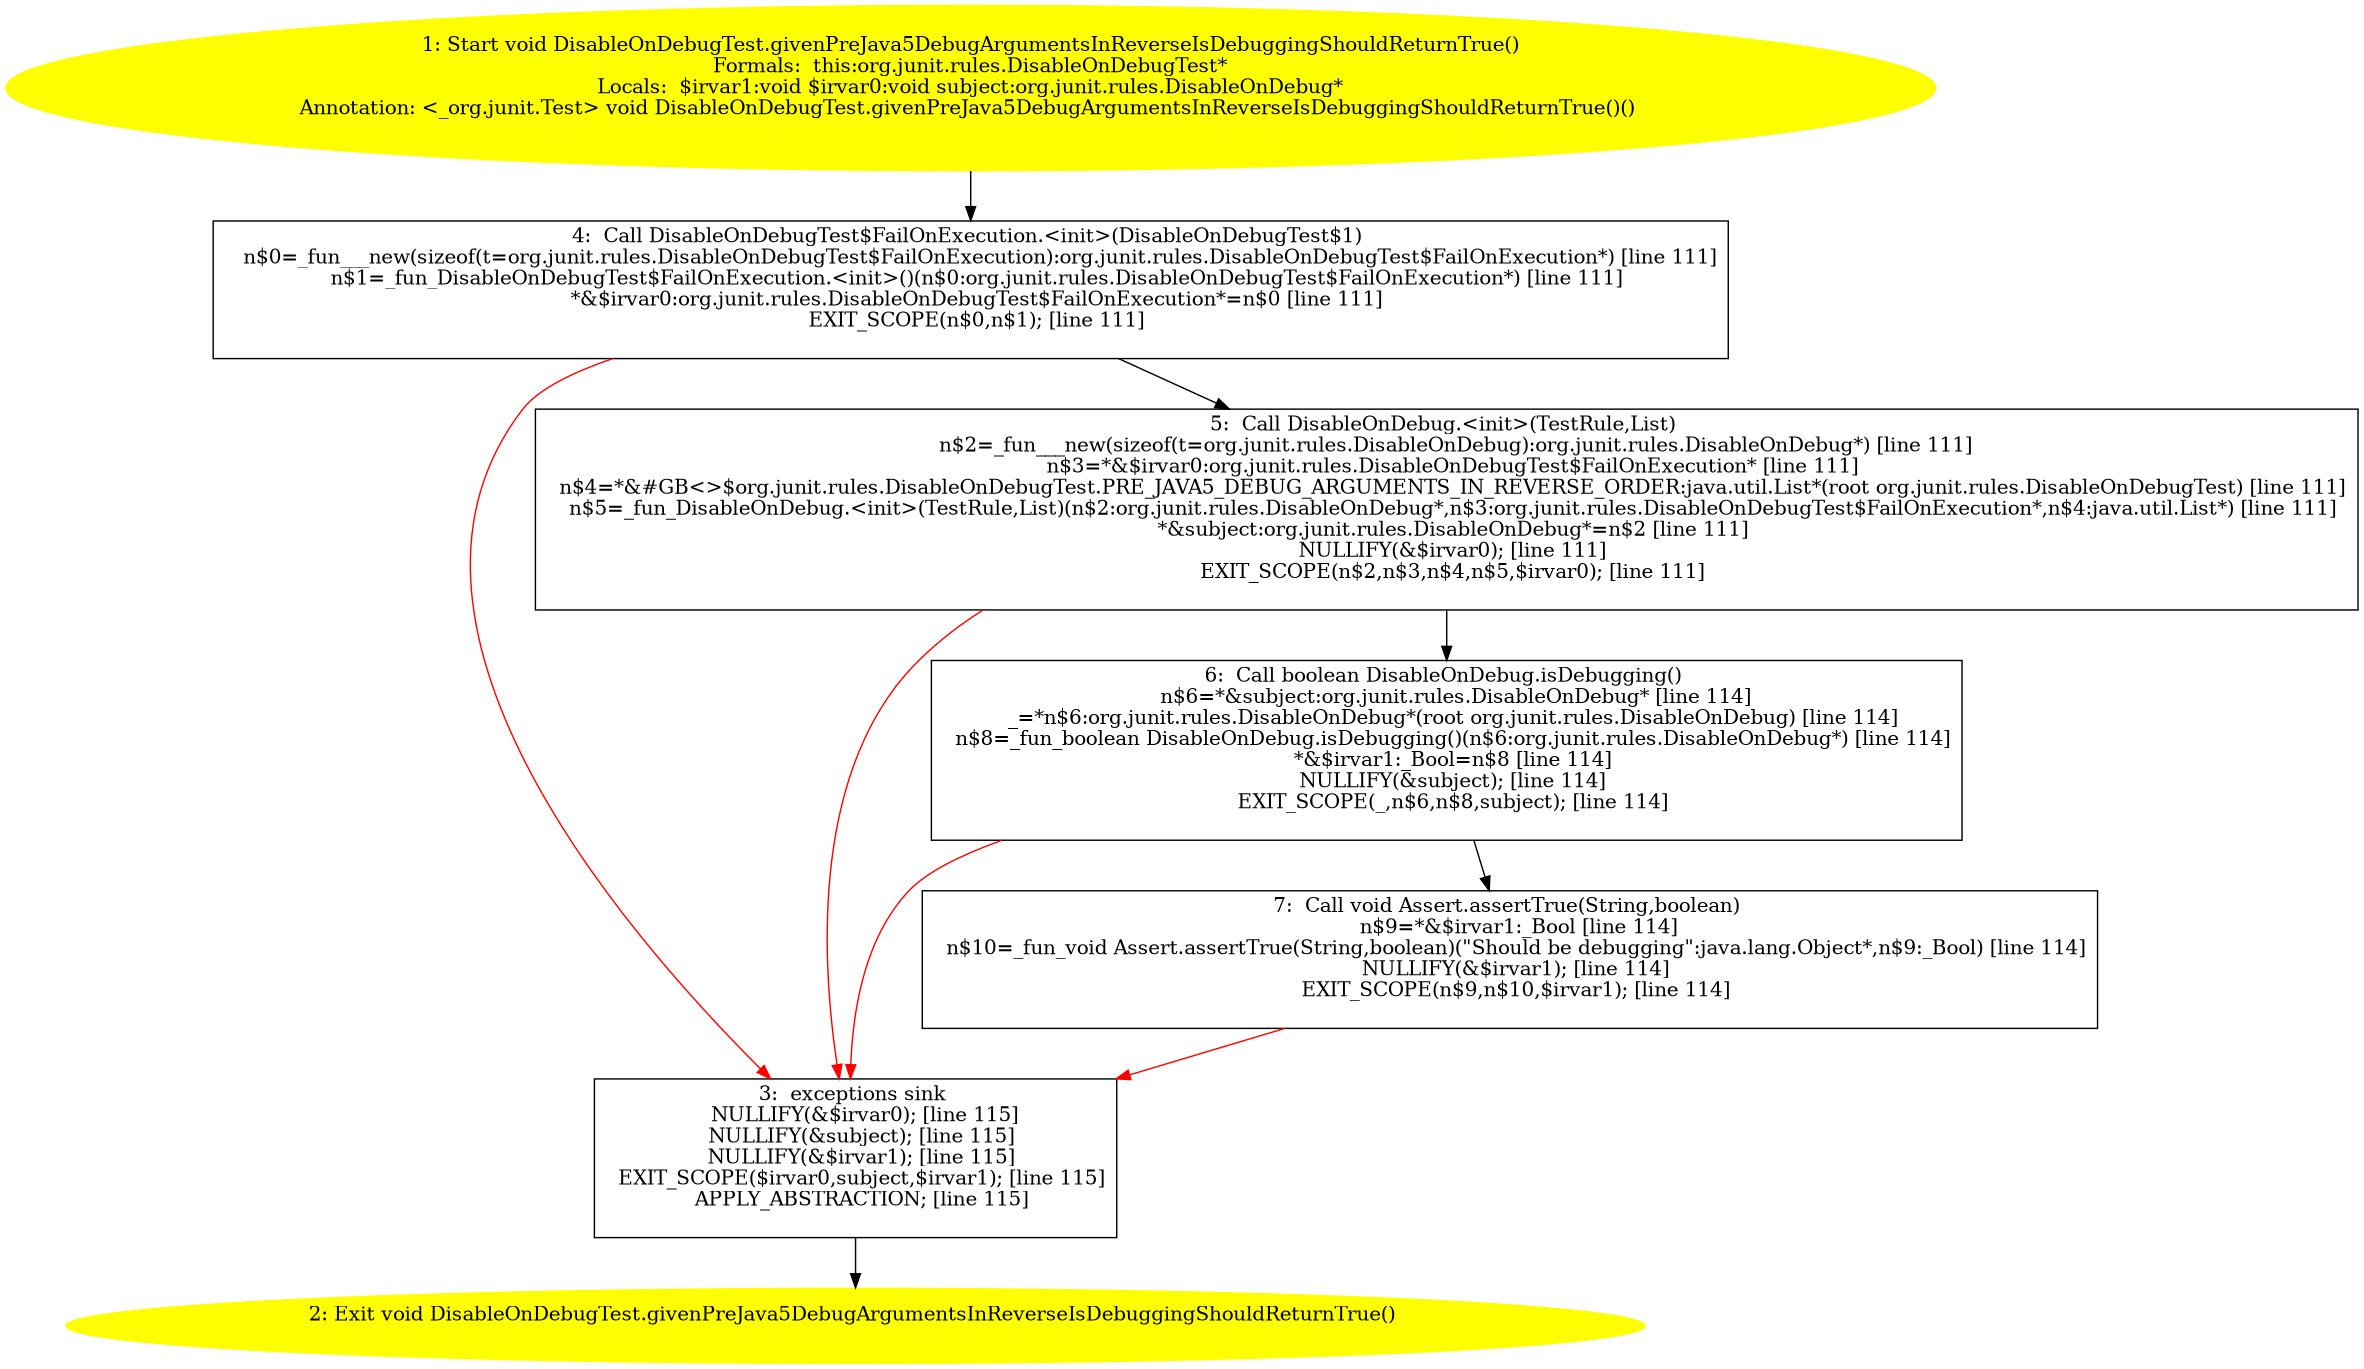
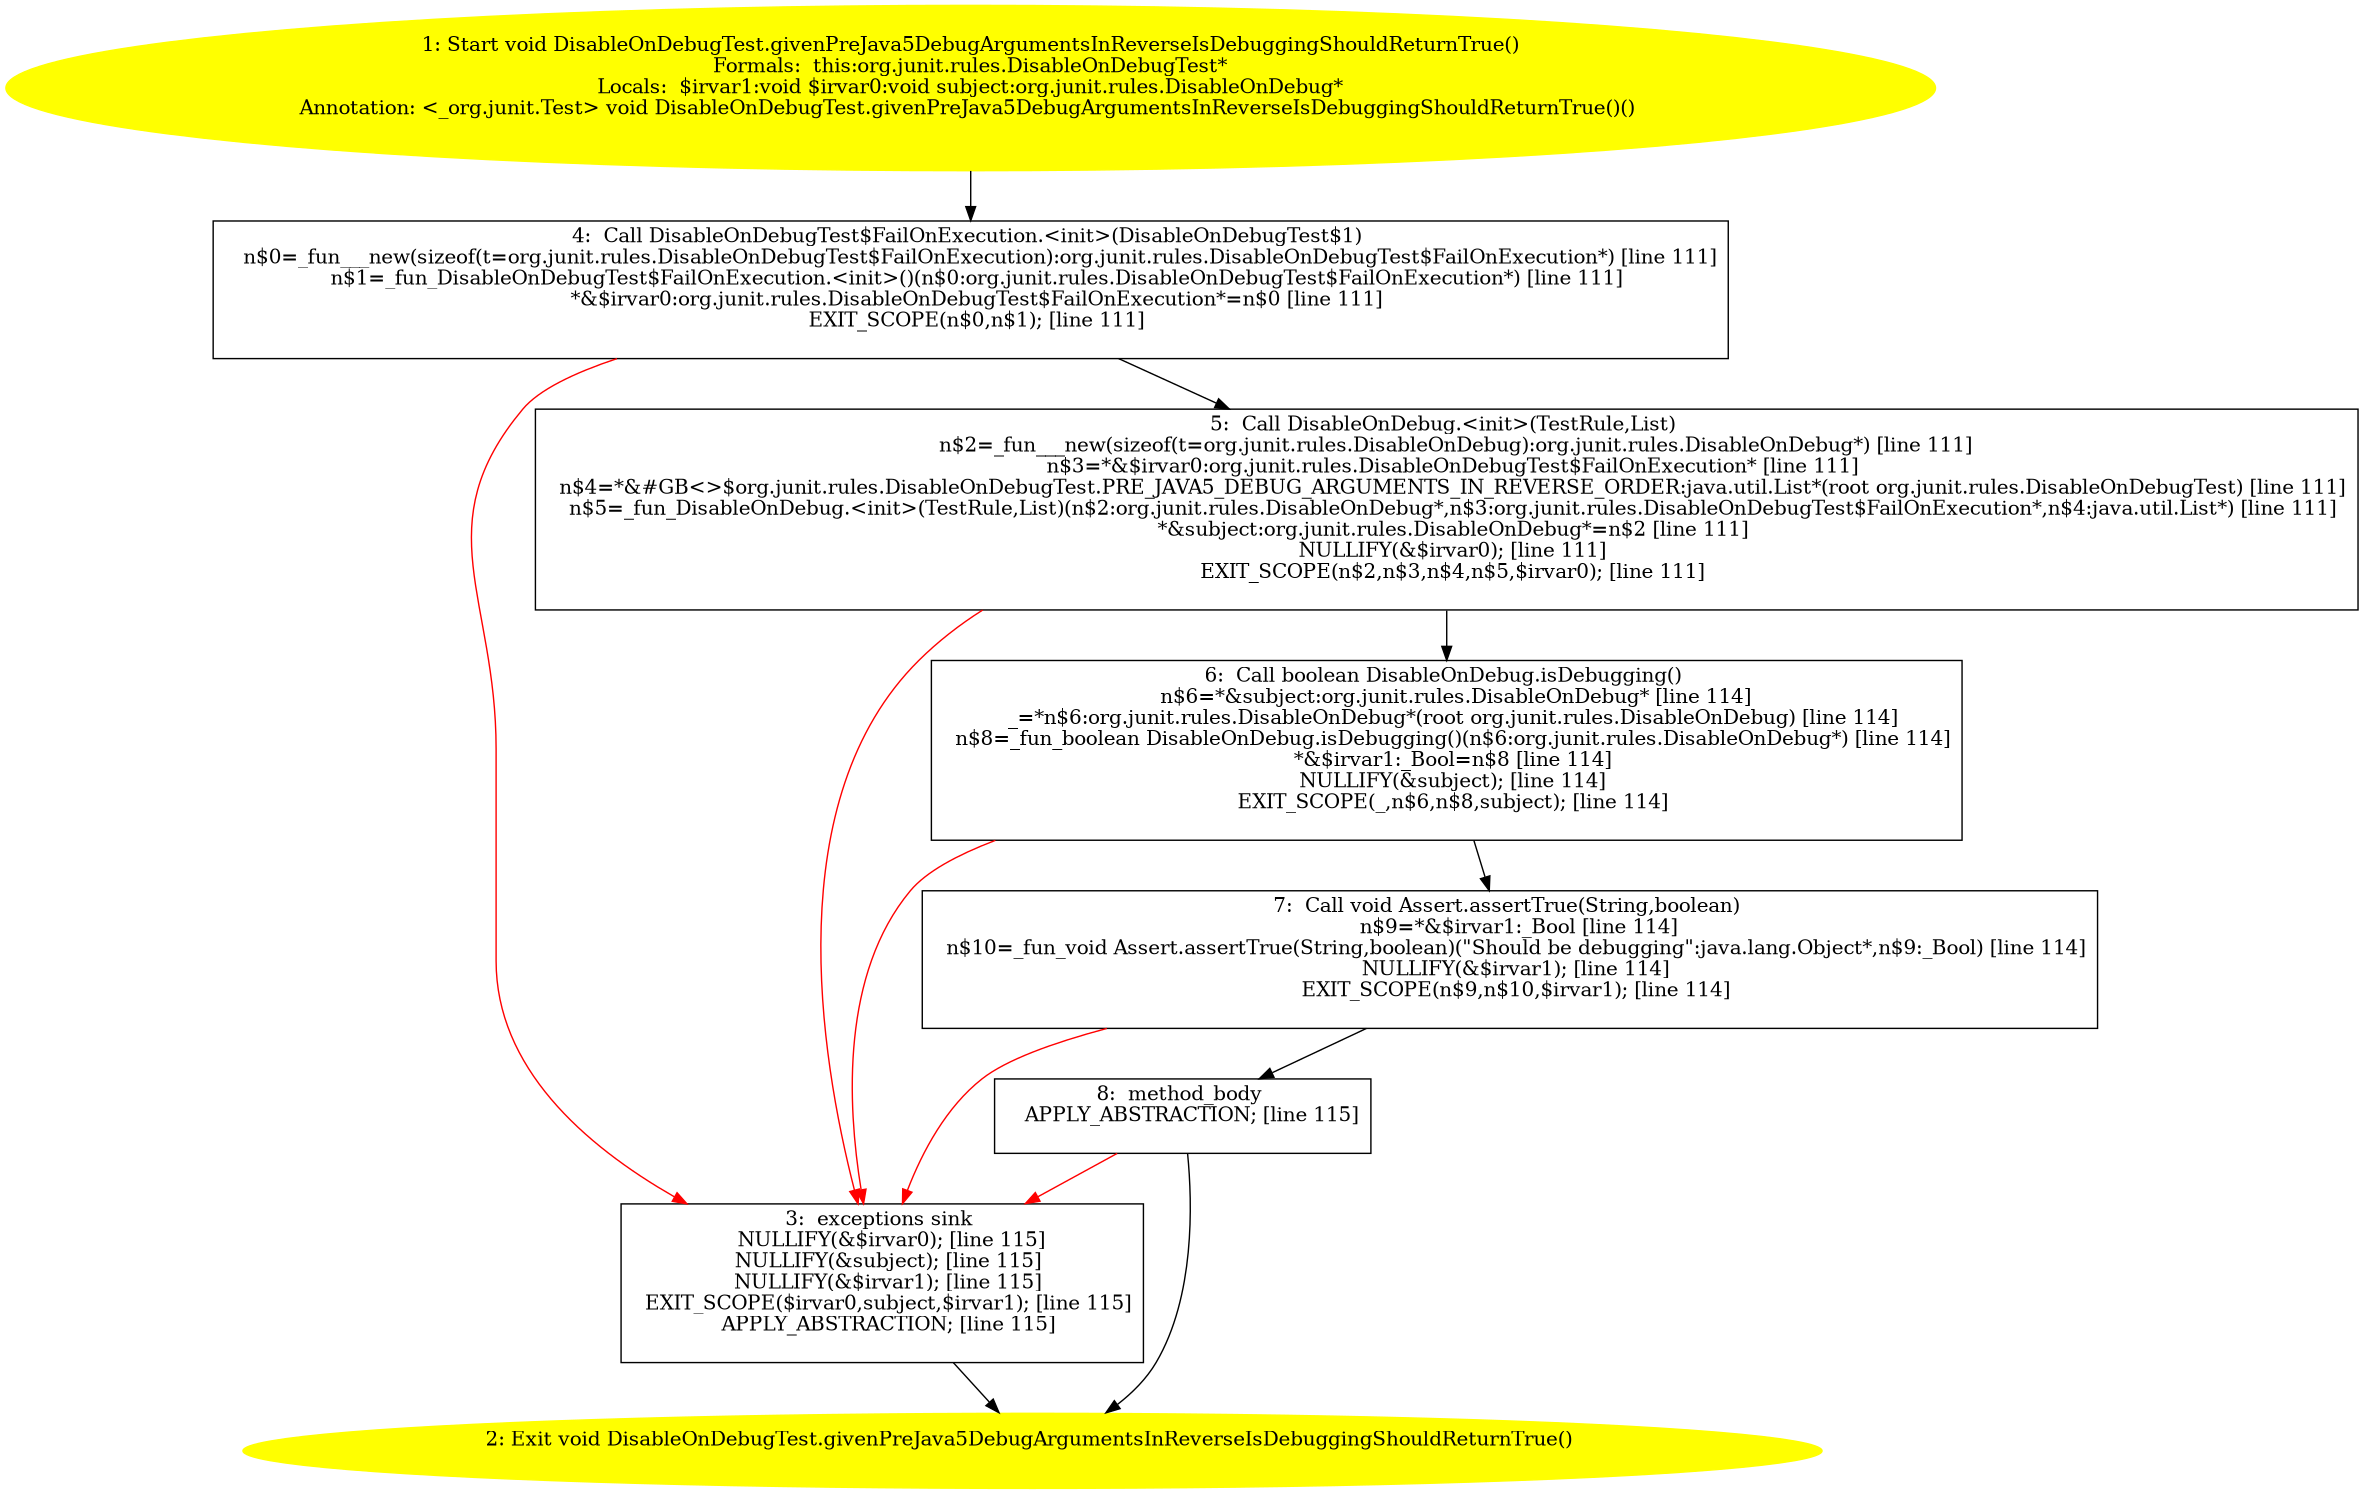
none -> (1183, 1116)
